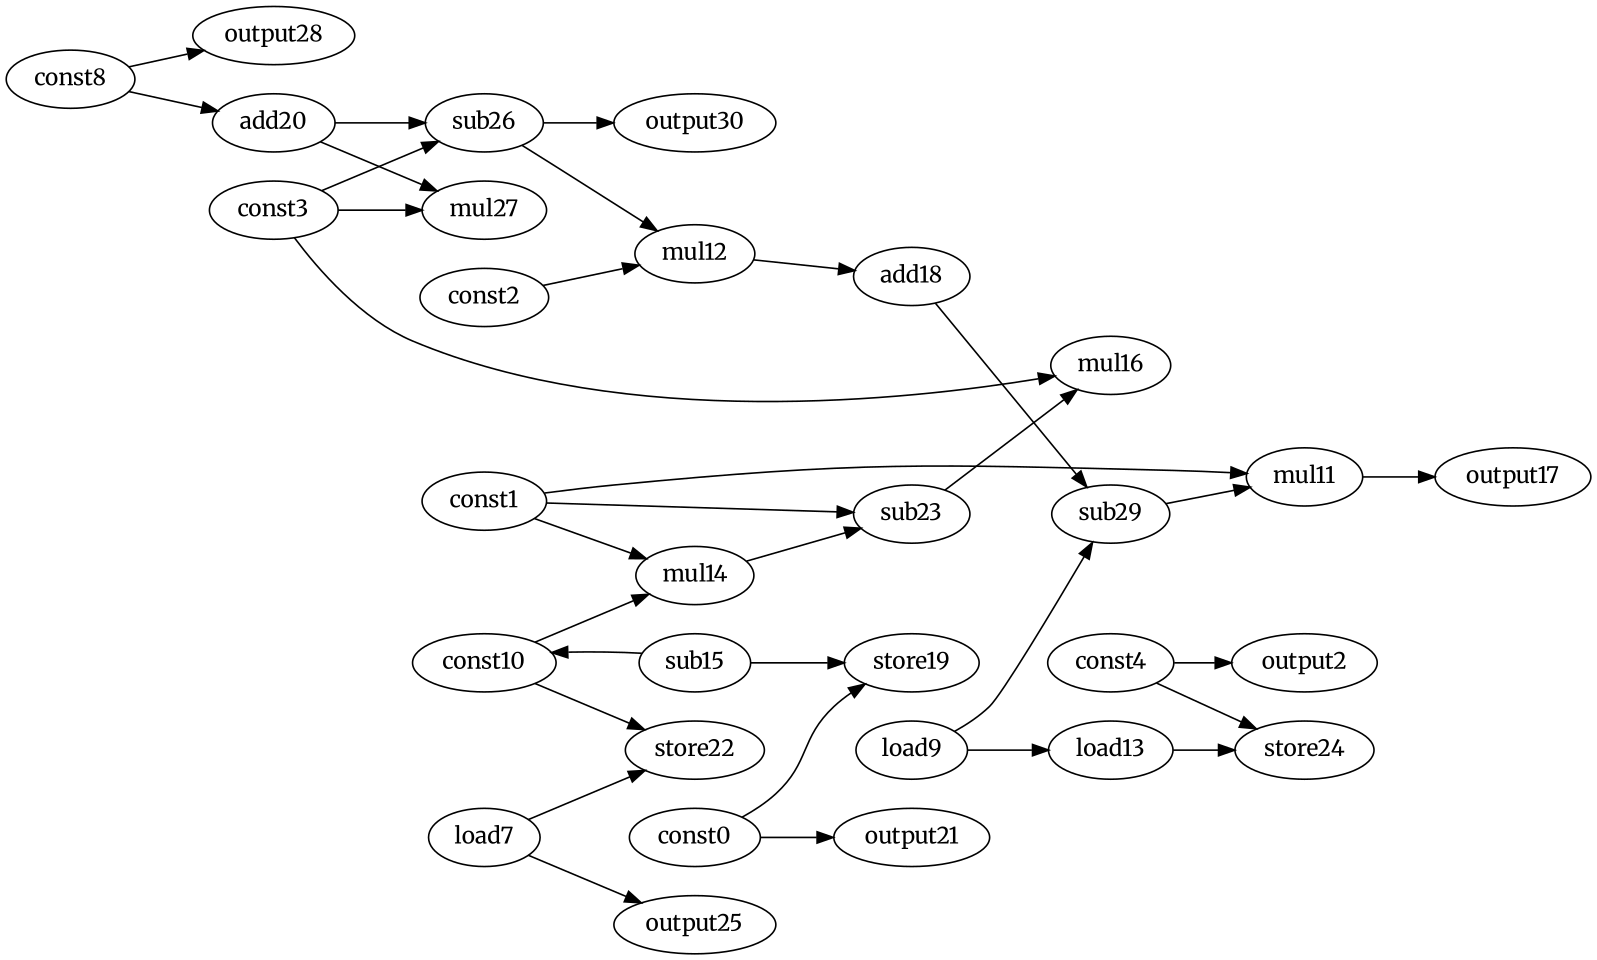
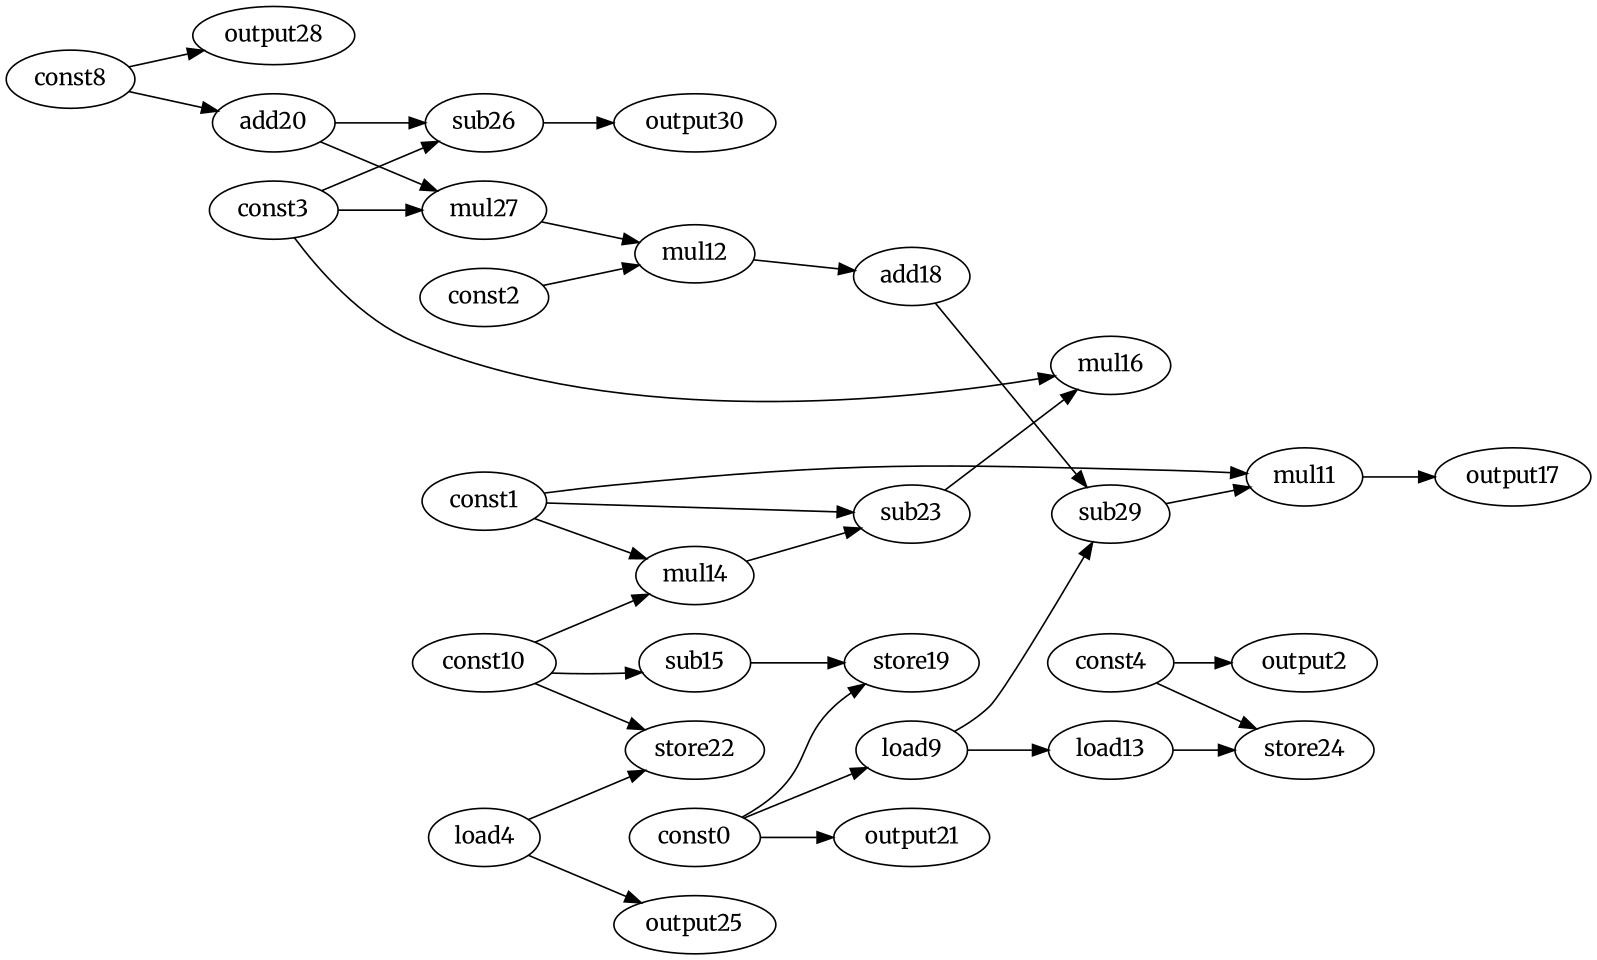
(583, 184) -> (582, 230)
(605, 652) -> (588, 674)
none -> (798, 796)
(484, 837) -> (484, 837)
